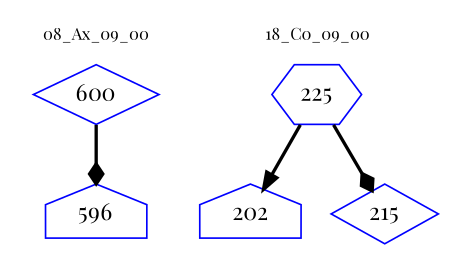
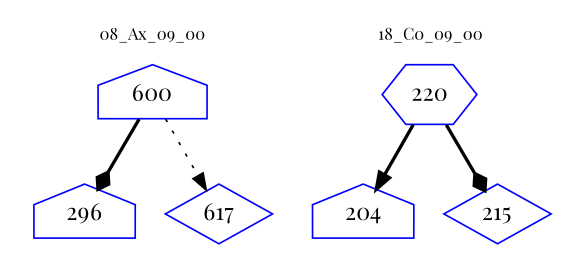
(96, 95) -> (153, 95)
(317, 95) -> (430, 95)
(96, 214) -> (85, 214)
none -> (219, 214)
(250, 214) -> (363, 214)
